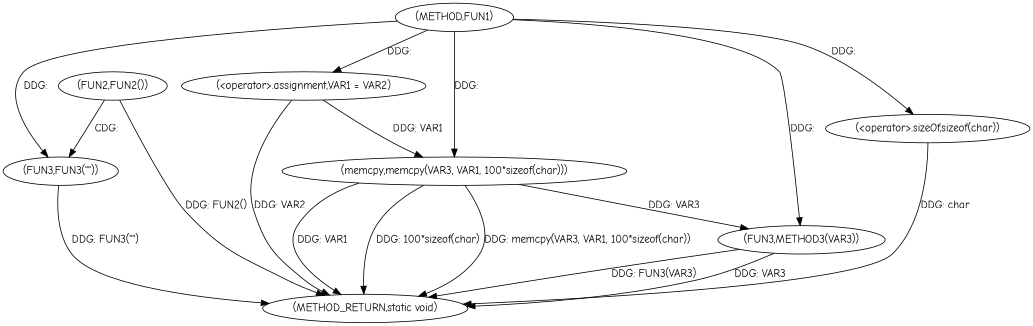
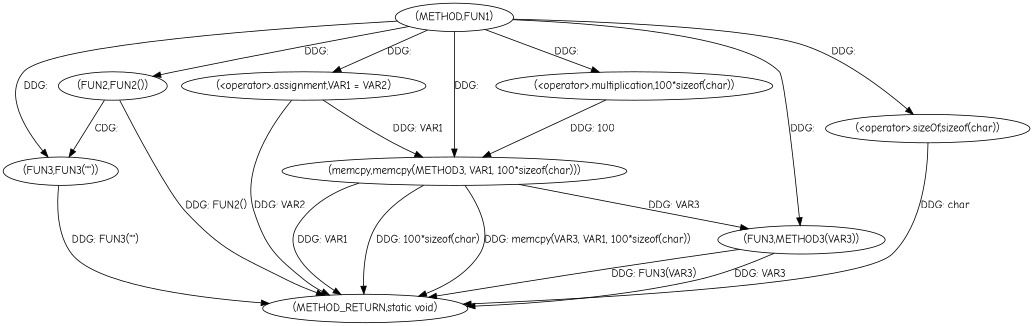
none -> (285, 50)
none -> (634, 86)
(454, 171) -> (454, 171)
